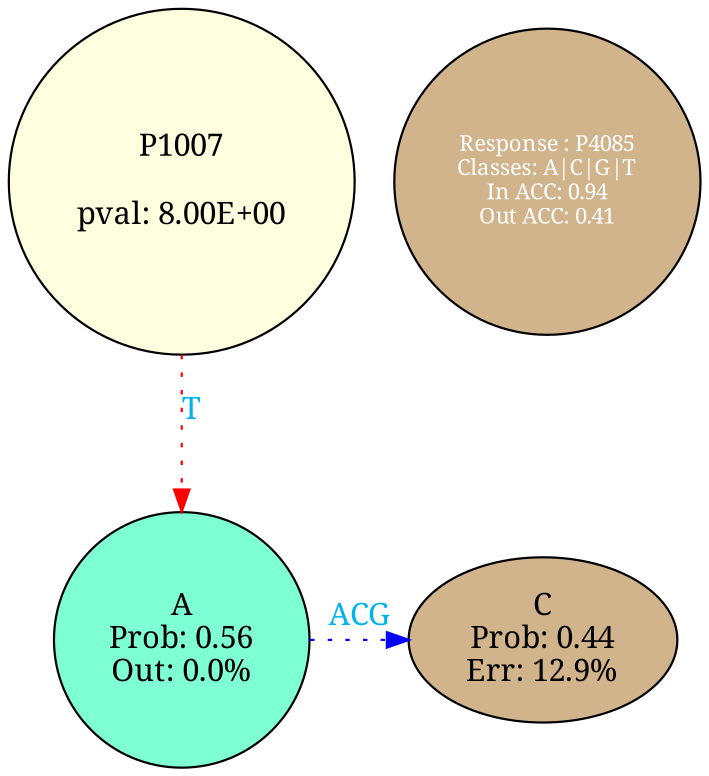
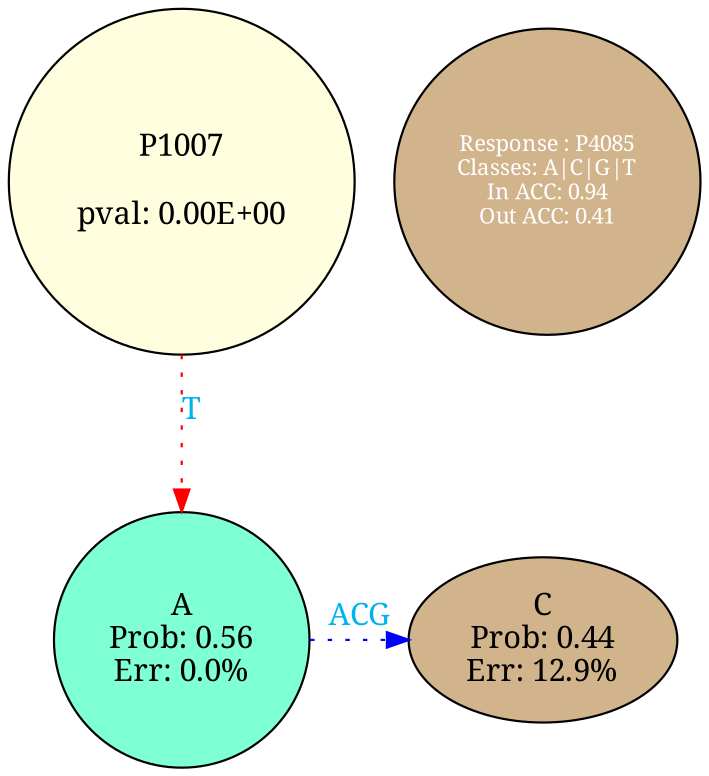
(182, 182) -> (182, 182)
(182, 640) -> (182, 640)
